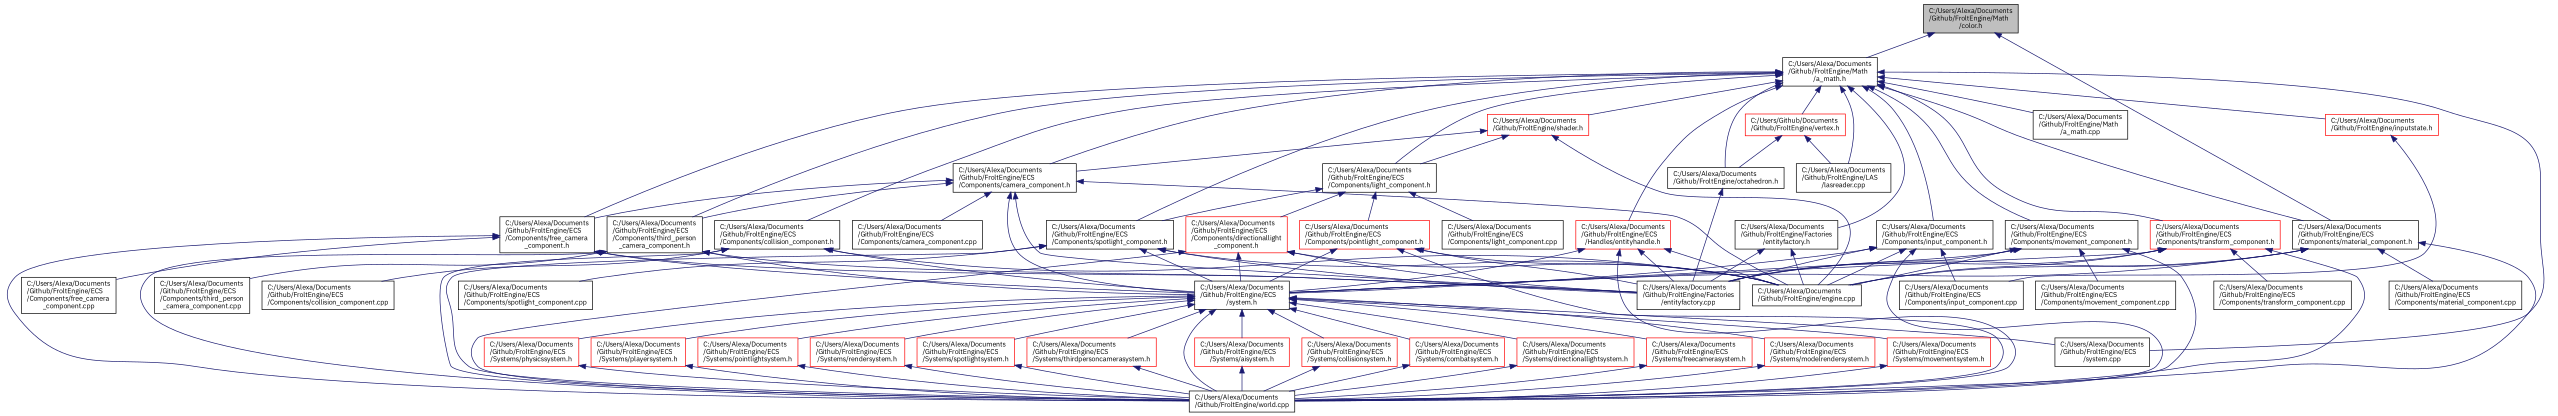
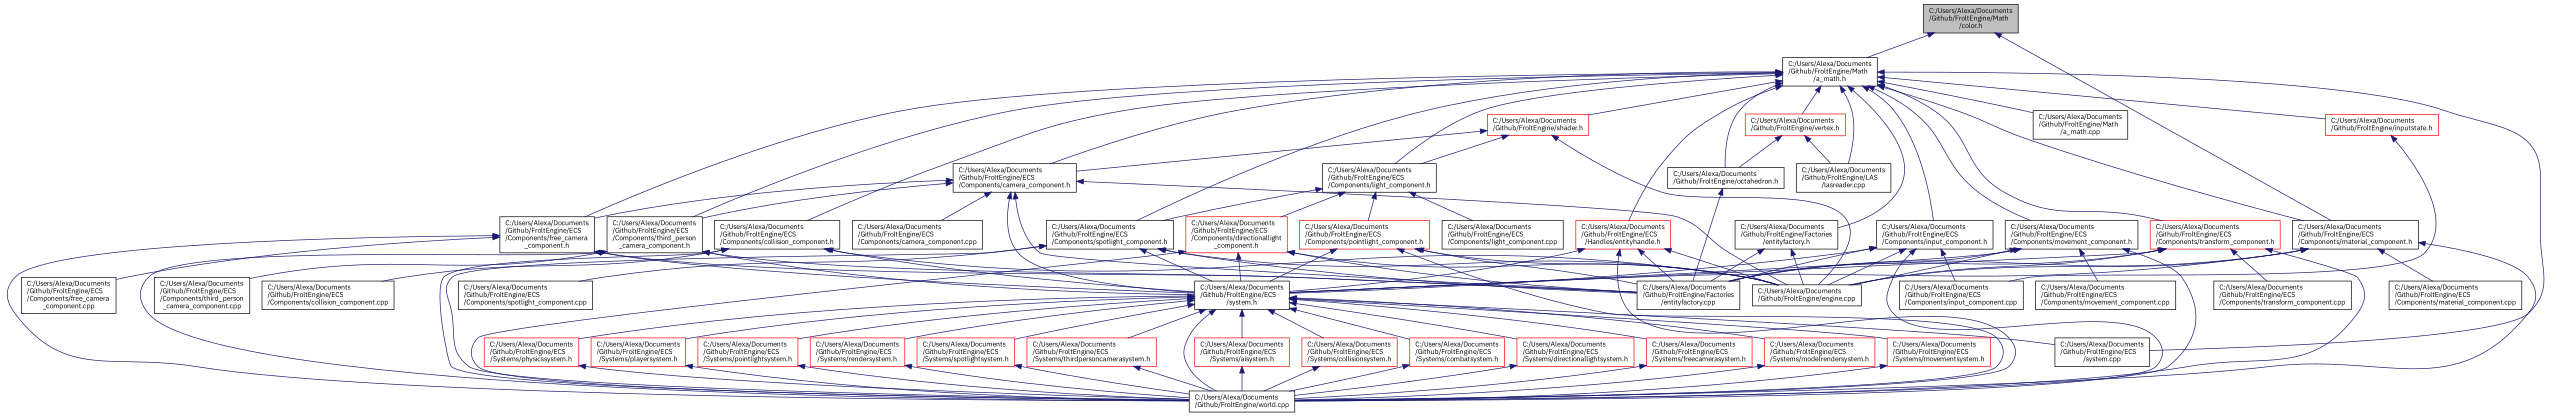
(1795, 125) -> (1795, 125)
